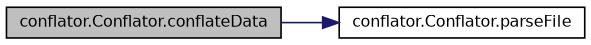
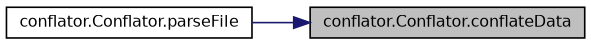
(302, 23) -> (273, 23)
